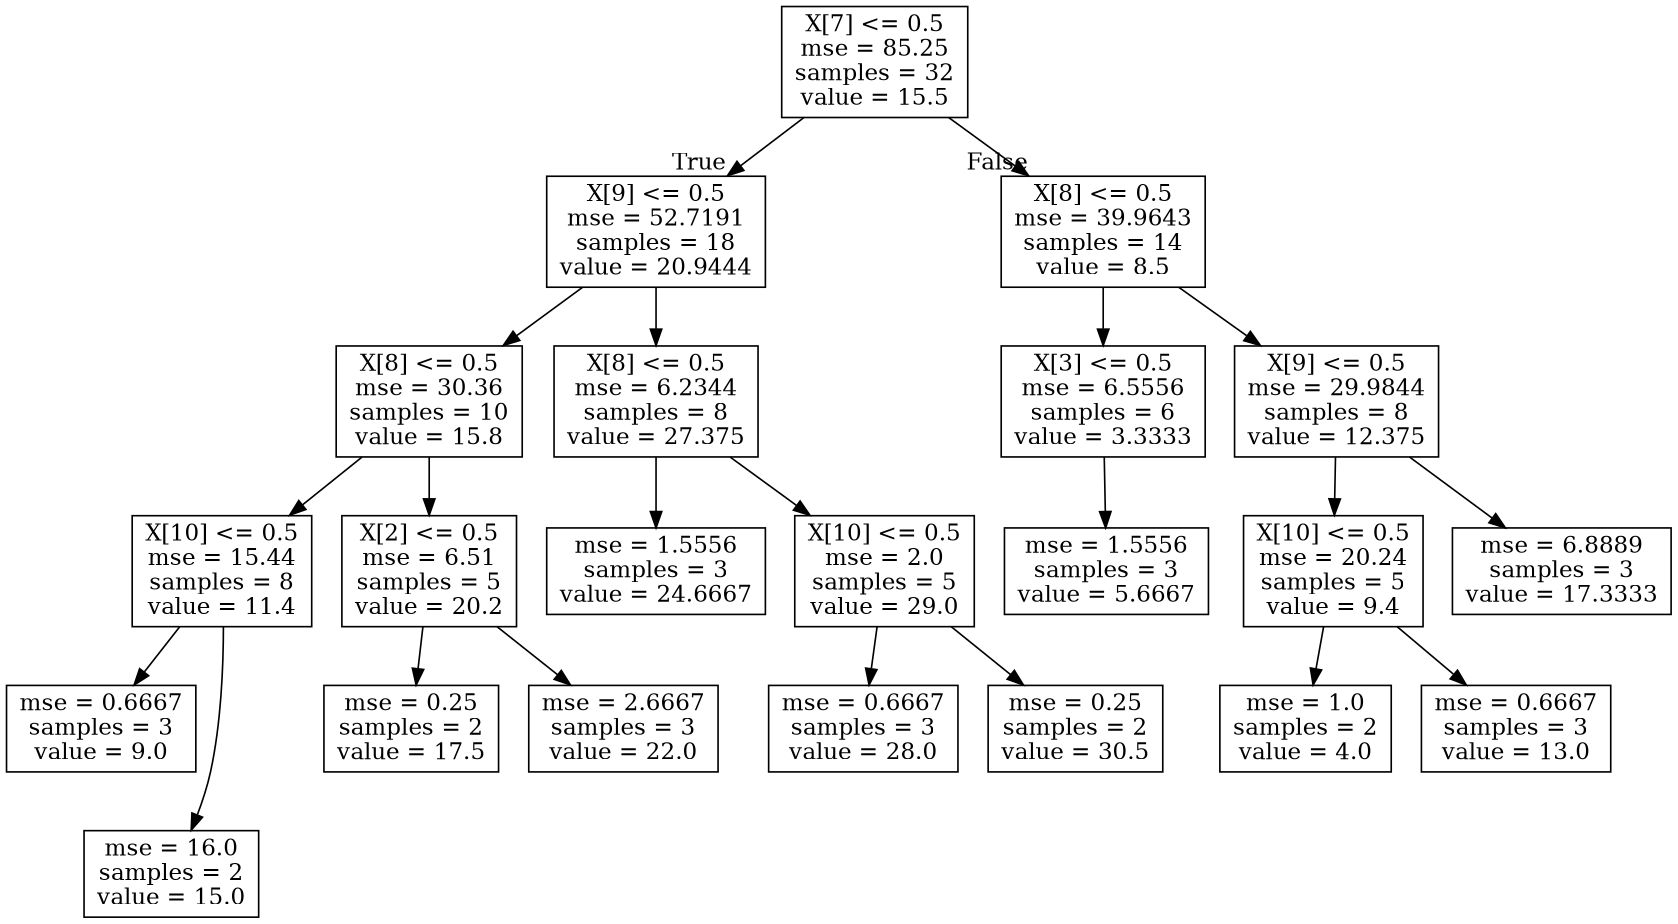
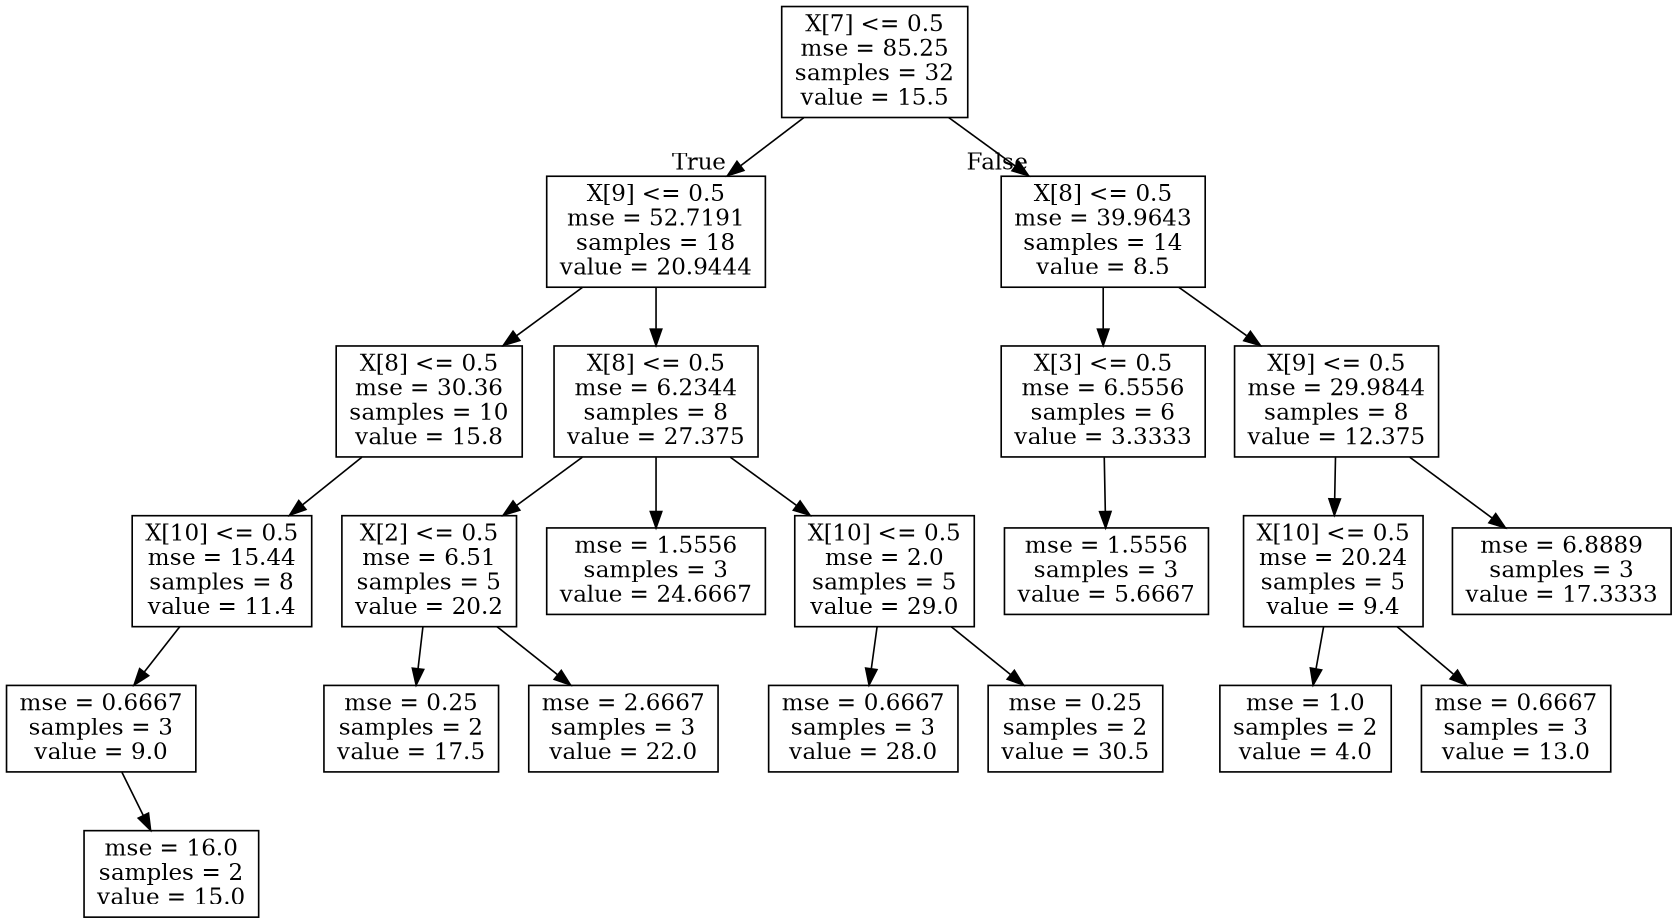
(429, 478) -> (549, 481)
(218, 722) -> (133, 794)
